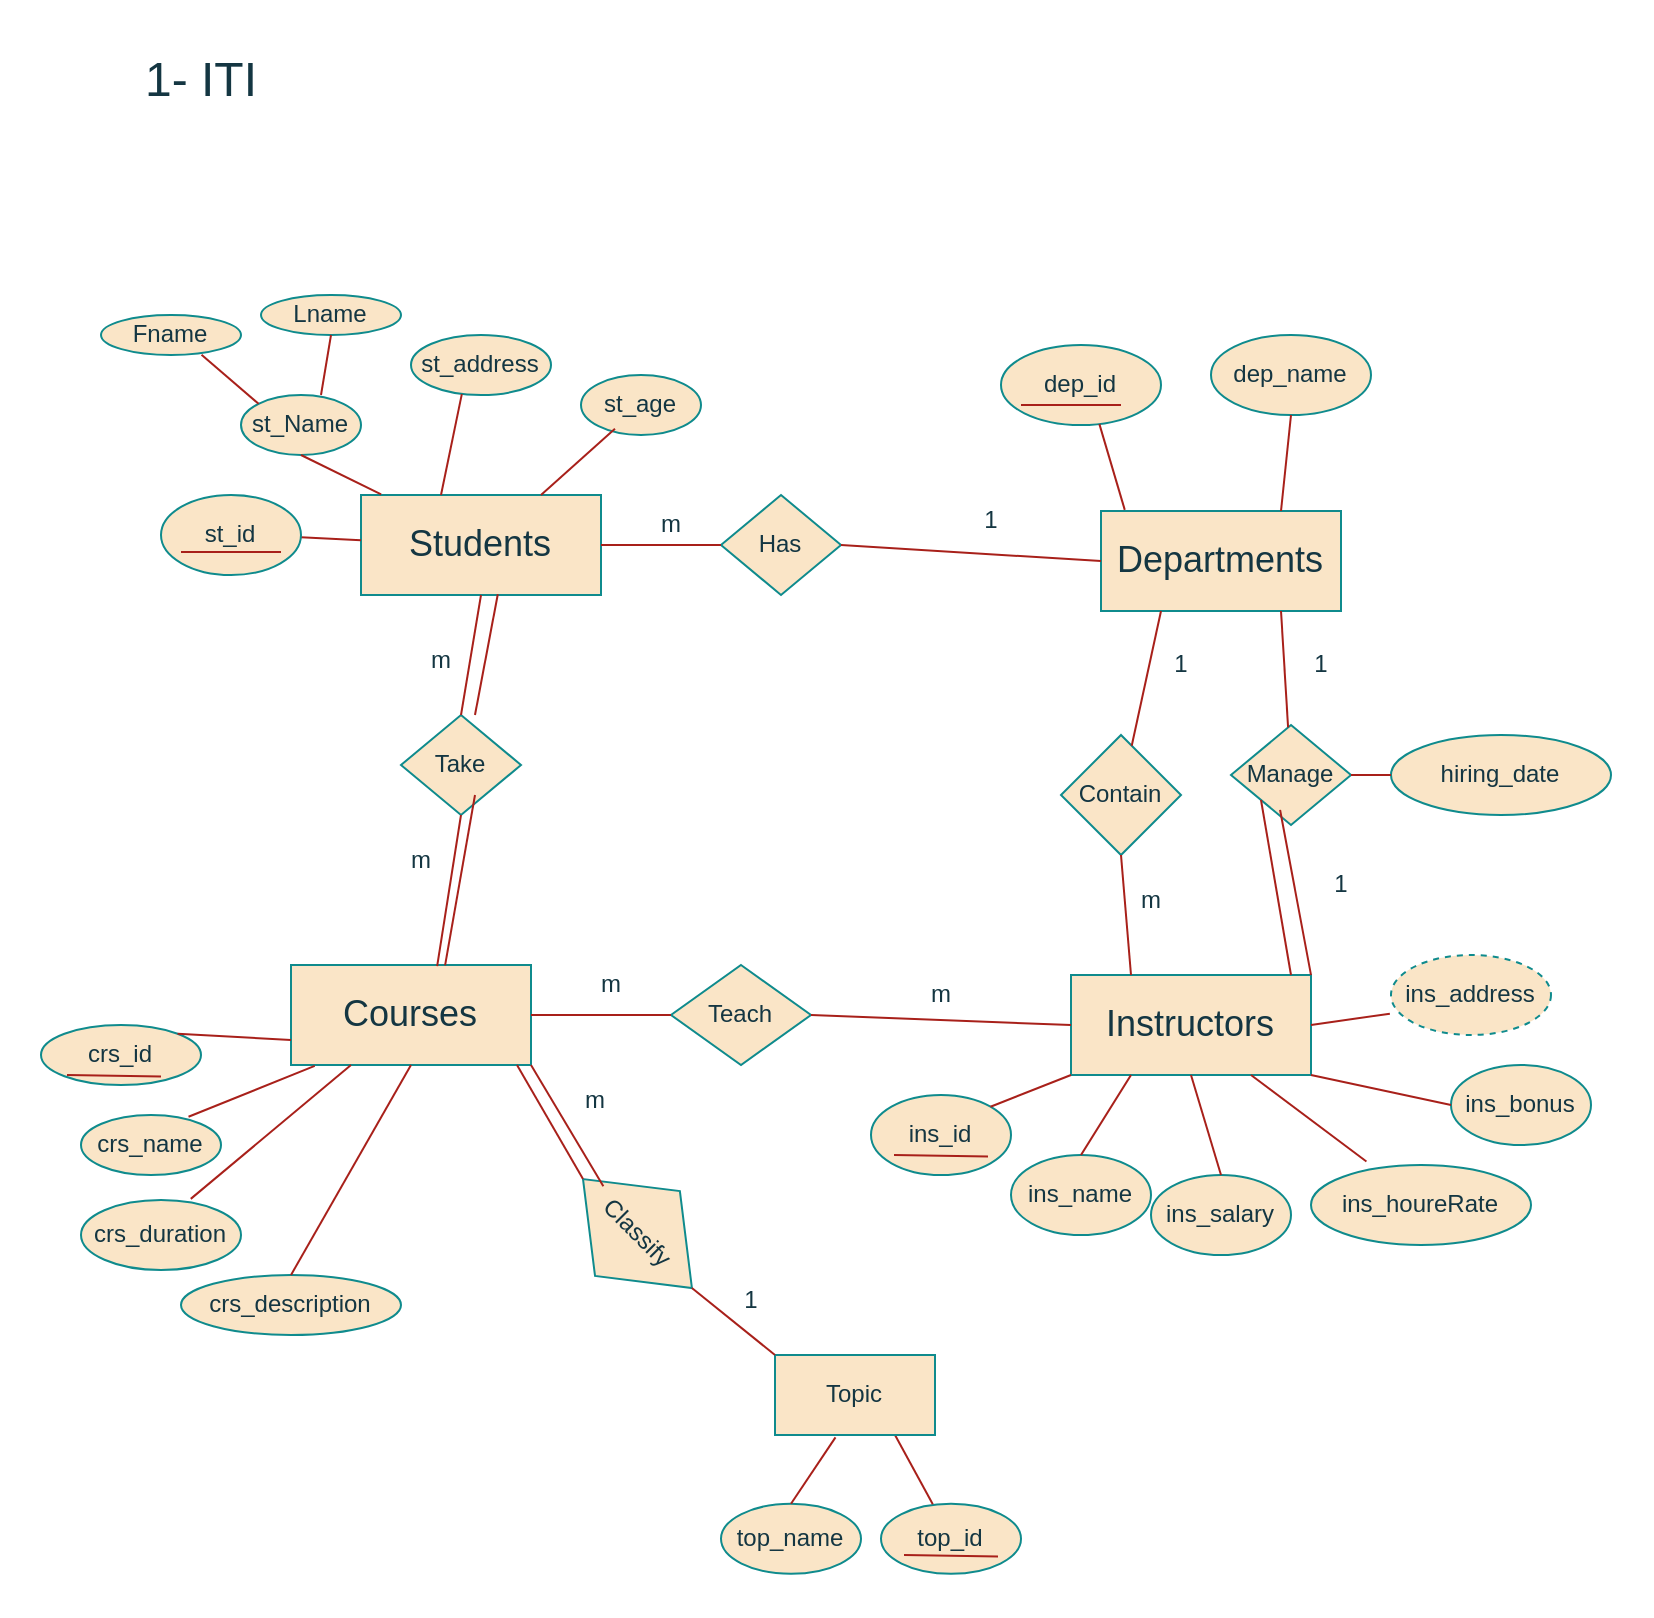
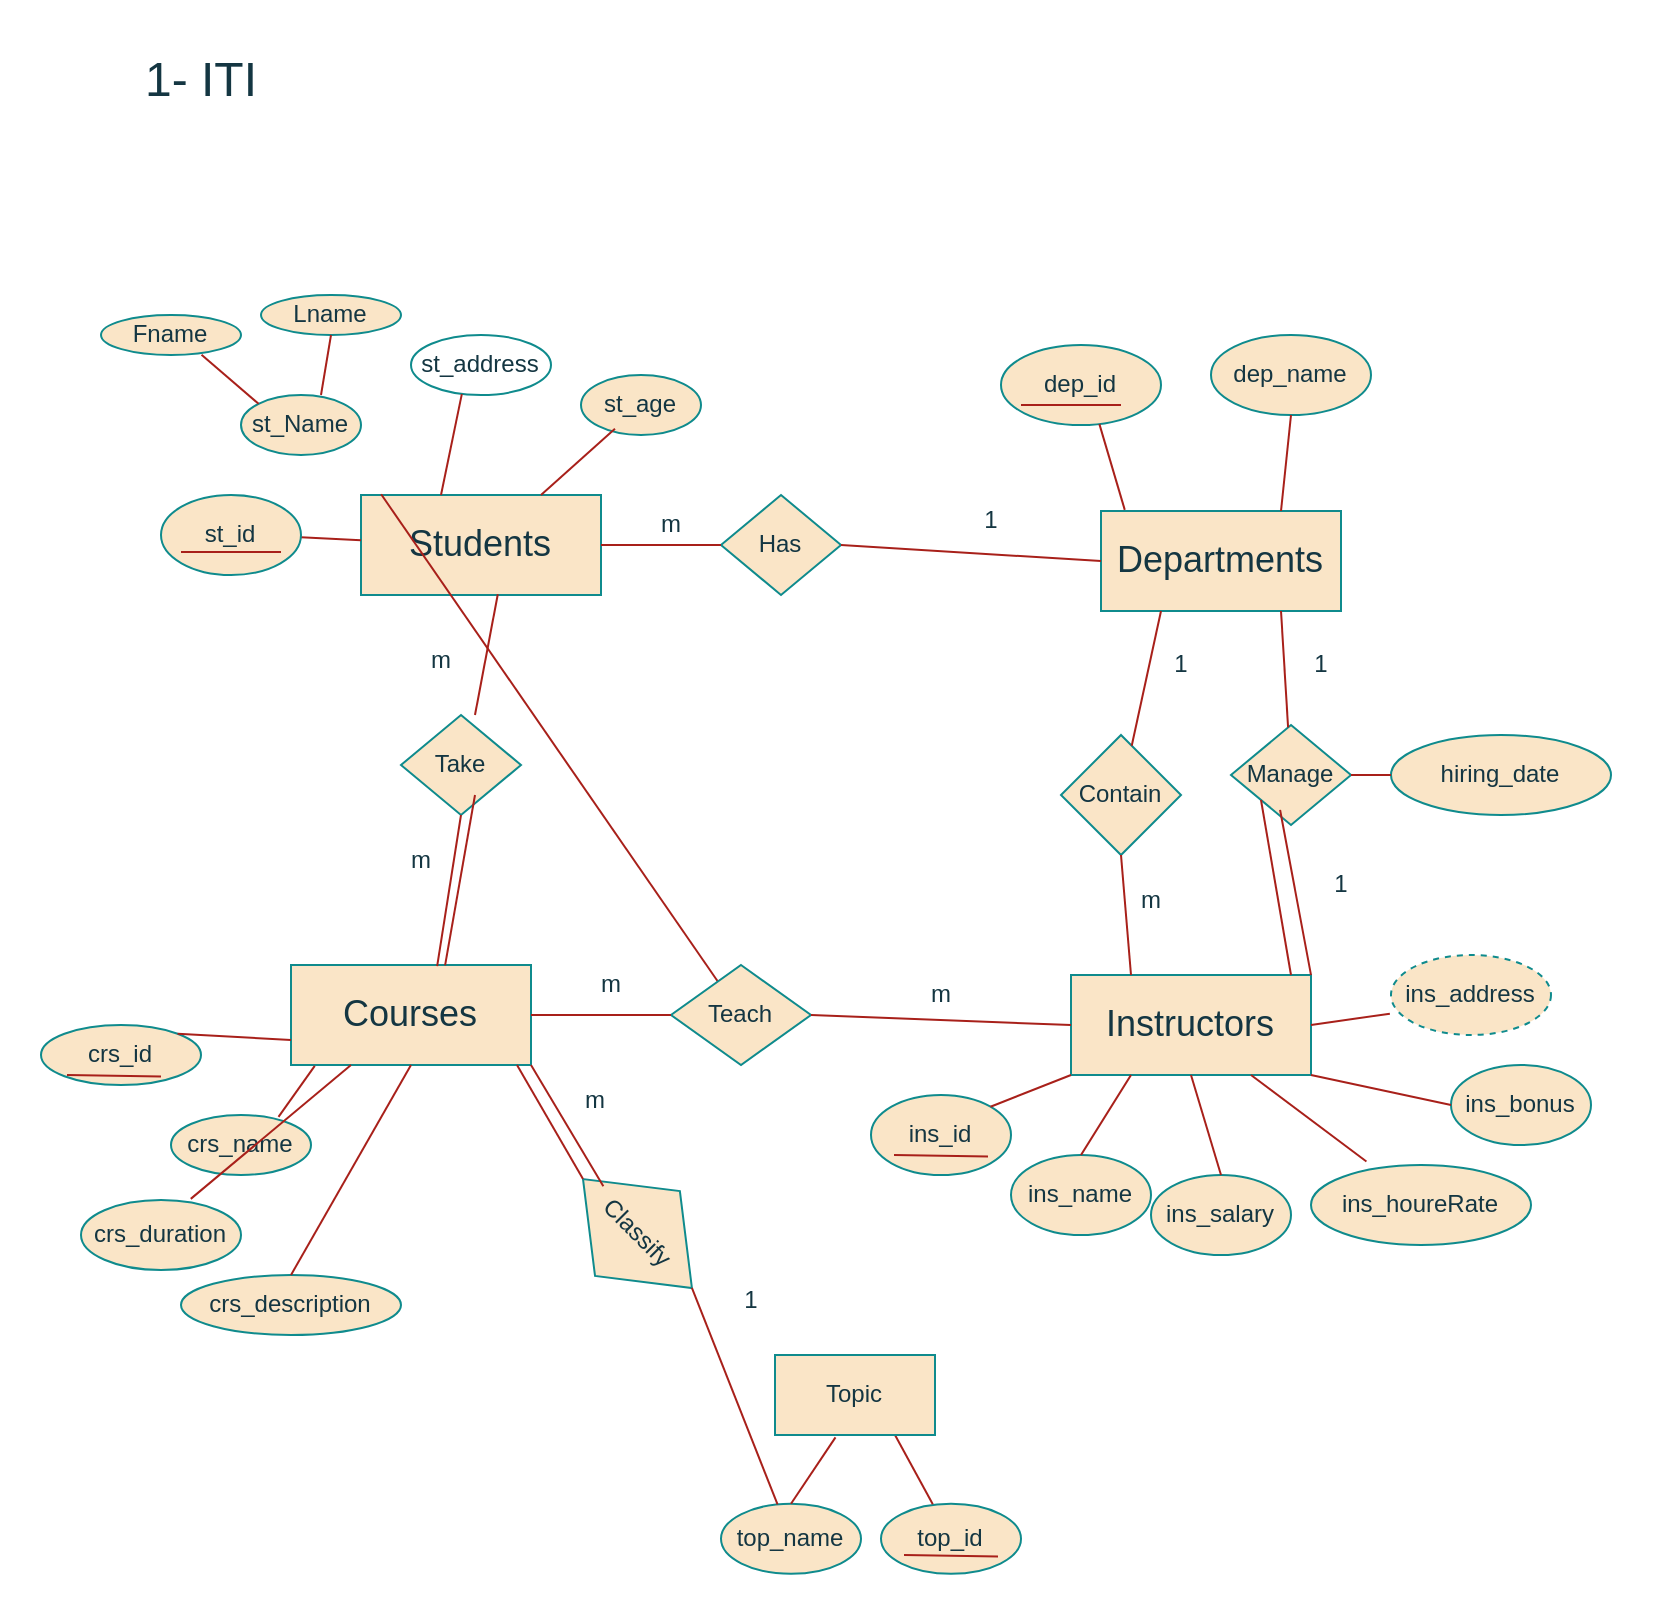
(481, 365) -> (481, 365)
(342, 475) -> (604, 816)
(468, 675) -> none
(151, 1145) -> (241, 1145)
(733, 1321) -> (735, 1396)
